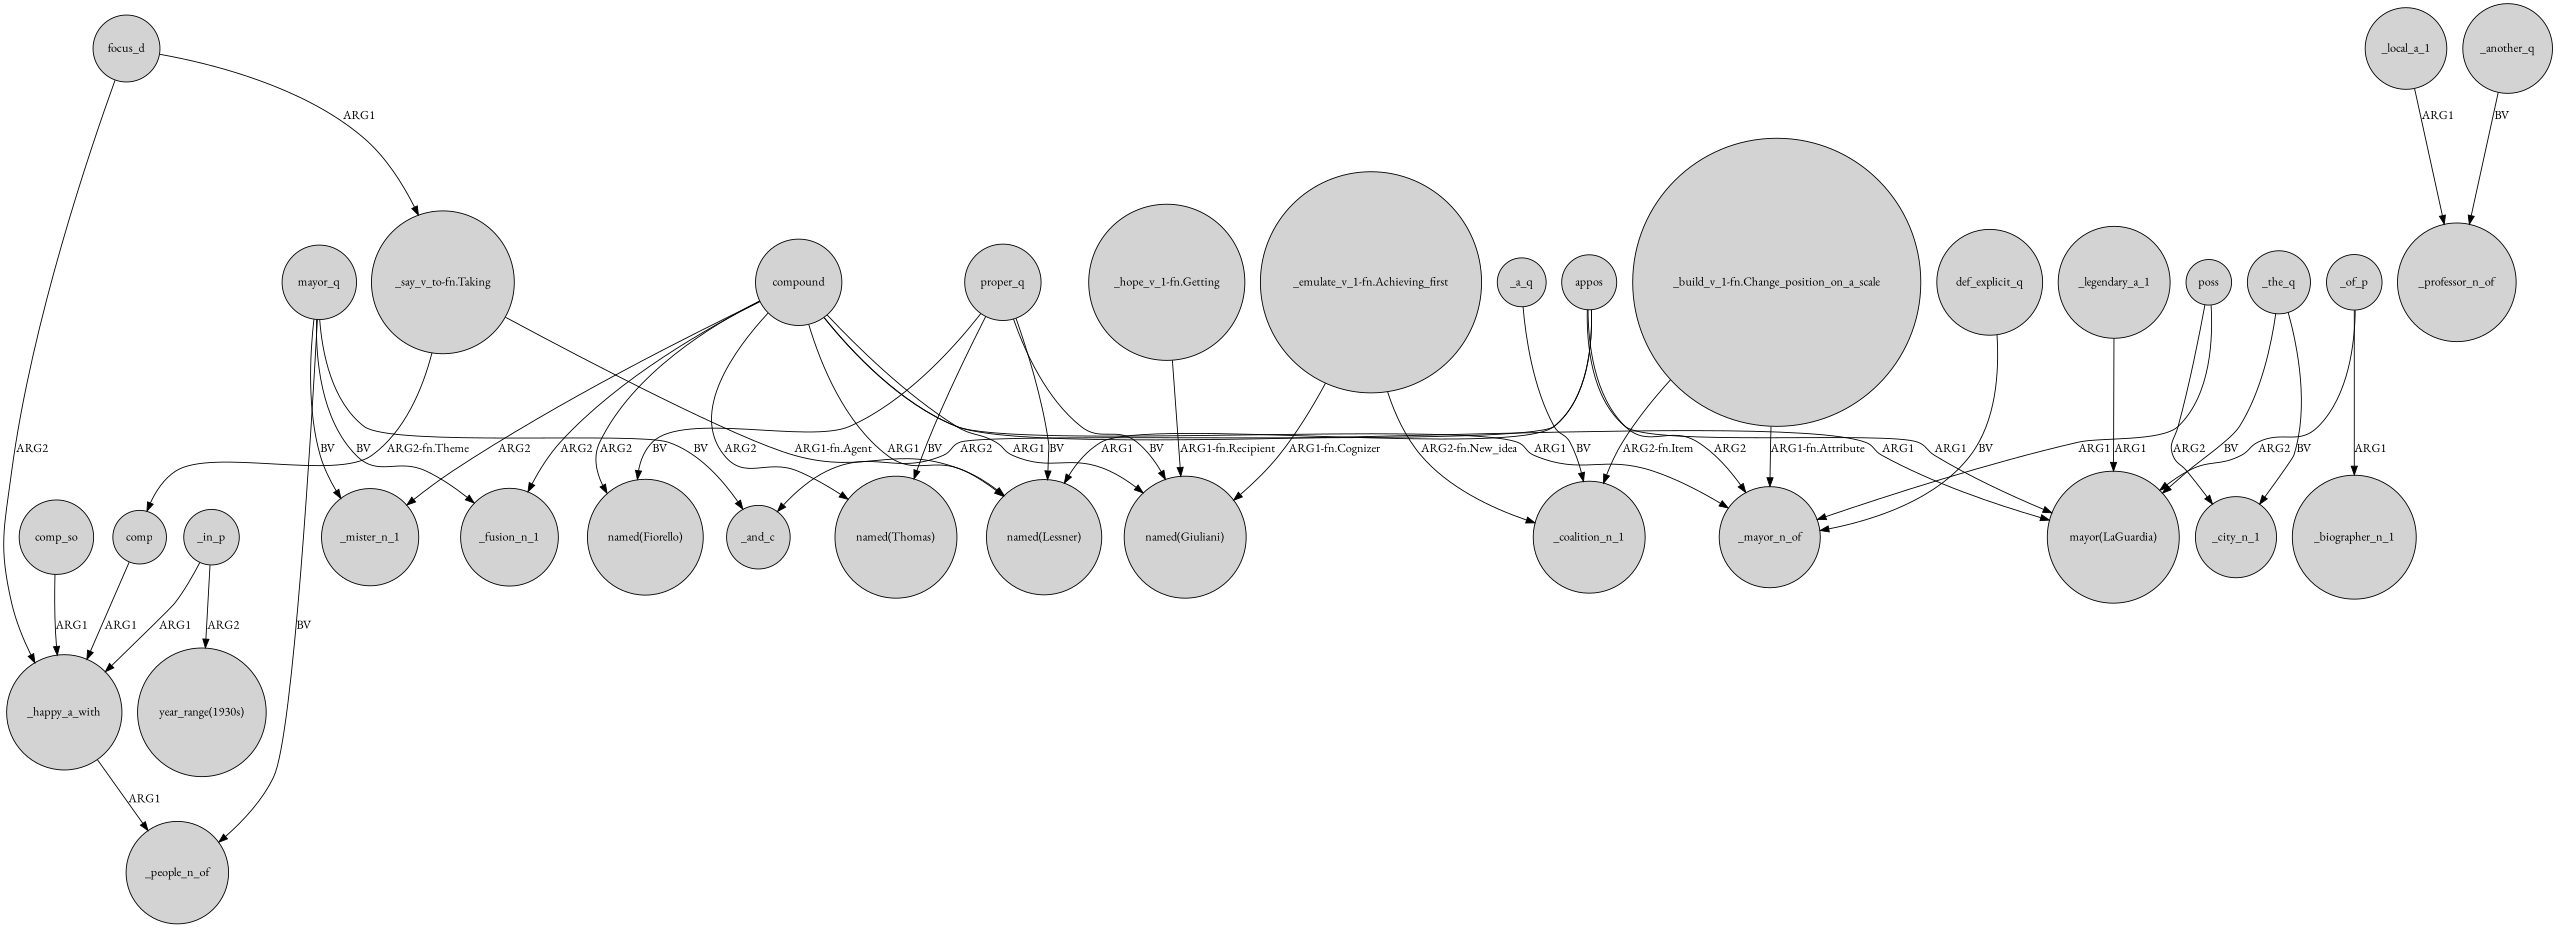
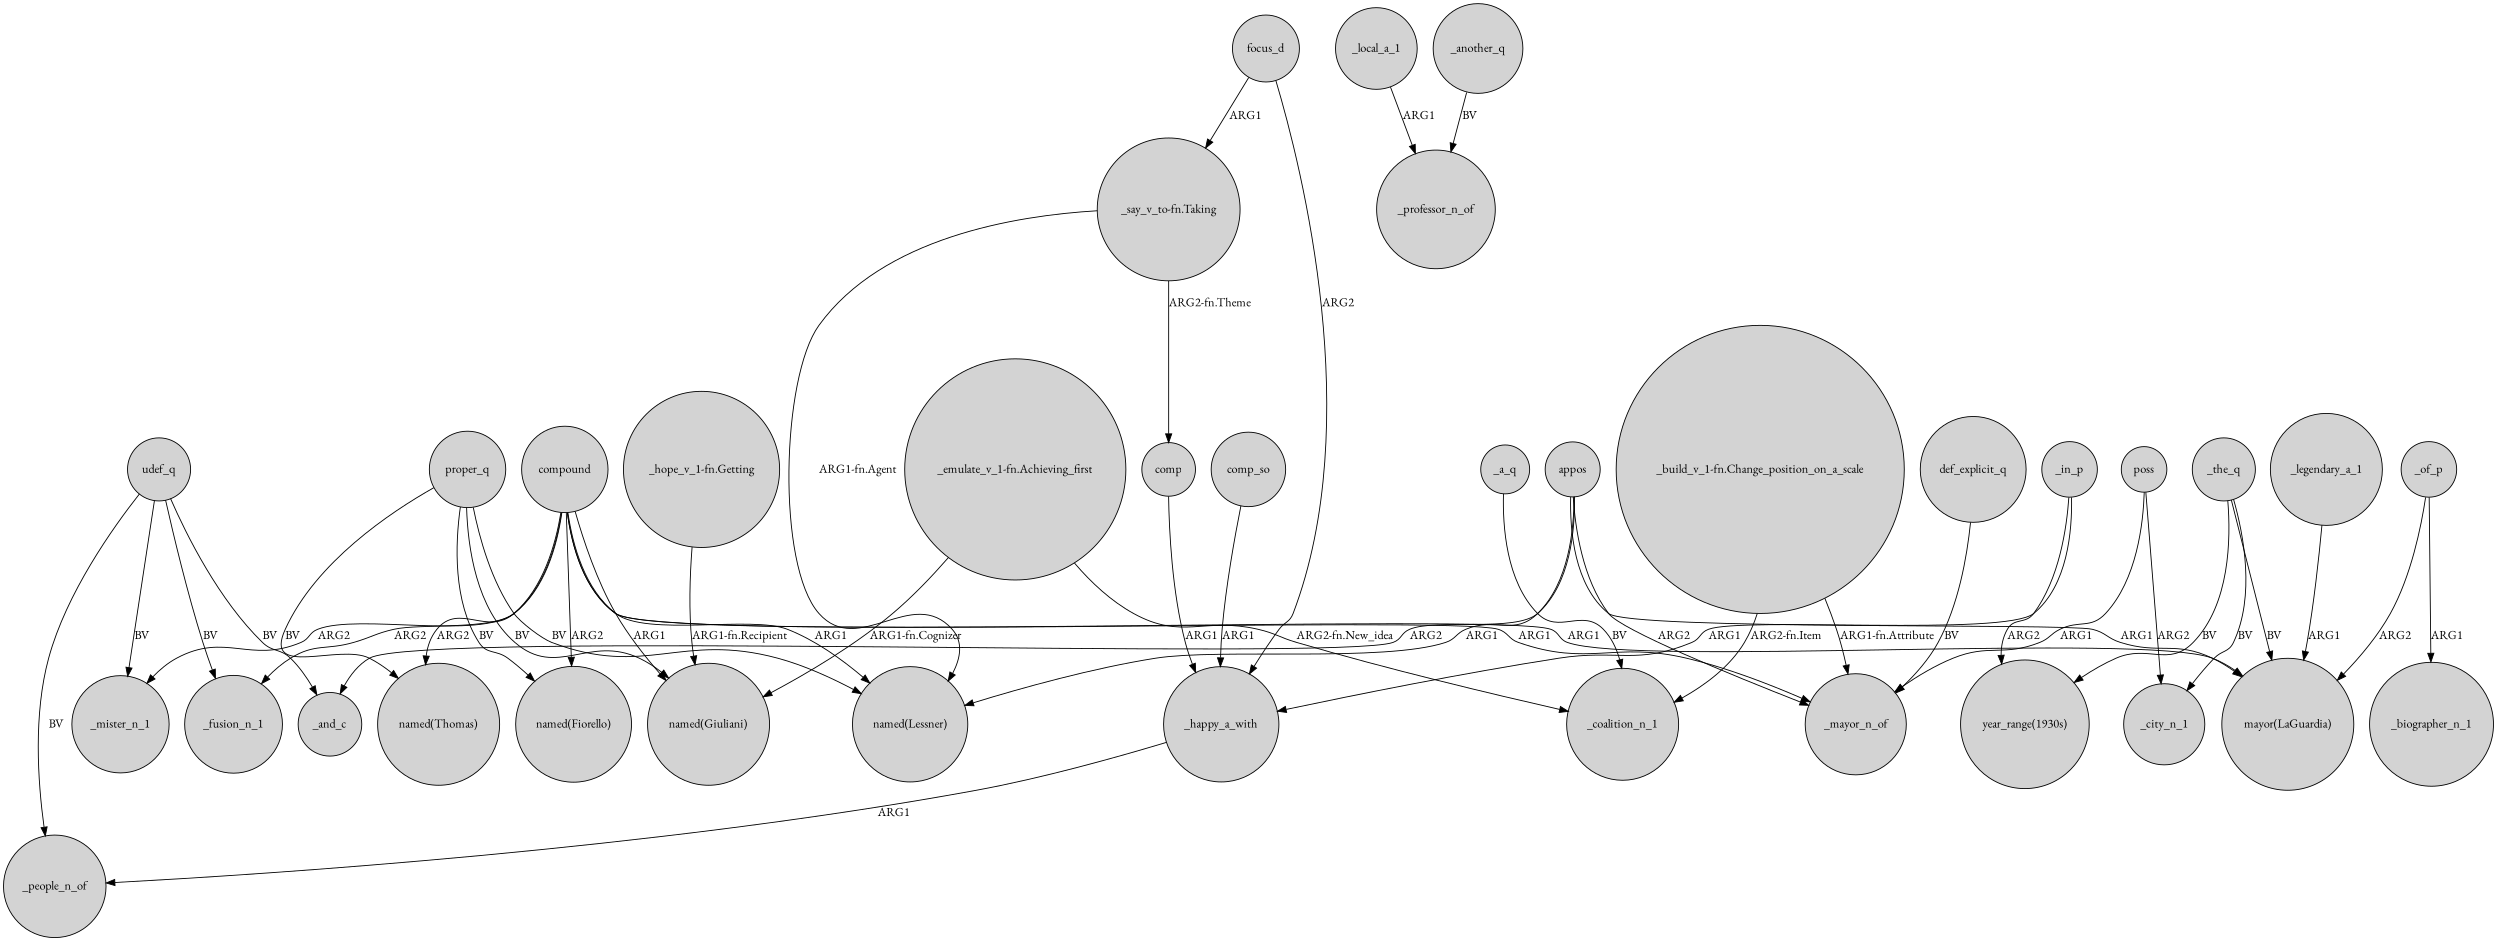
(319, 282) -> (159, 469)
none -> (2202, 631)
